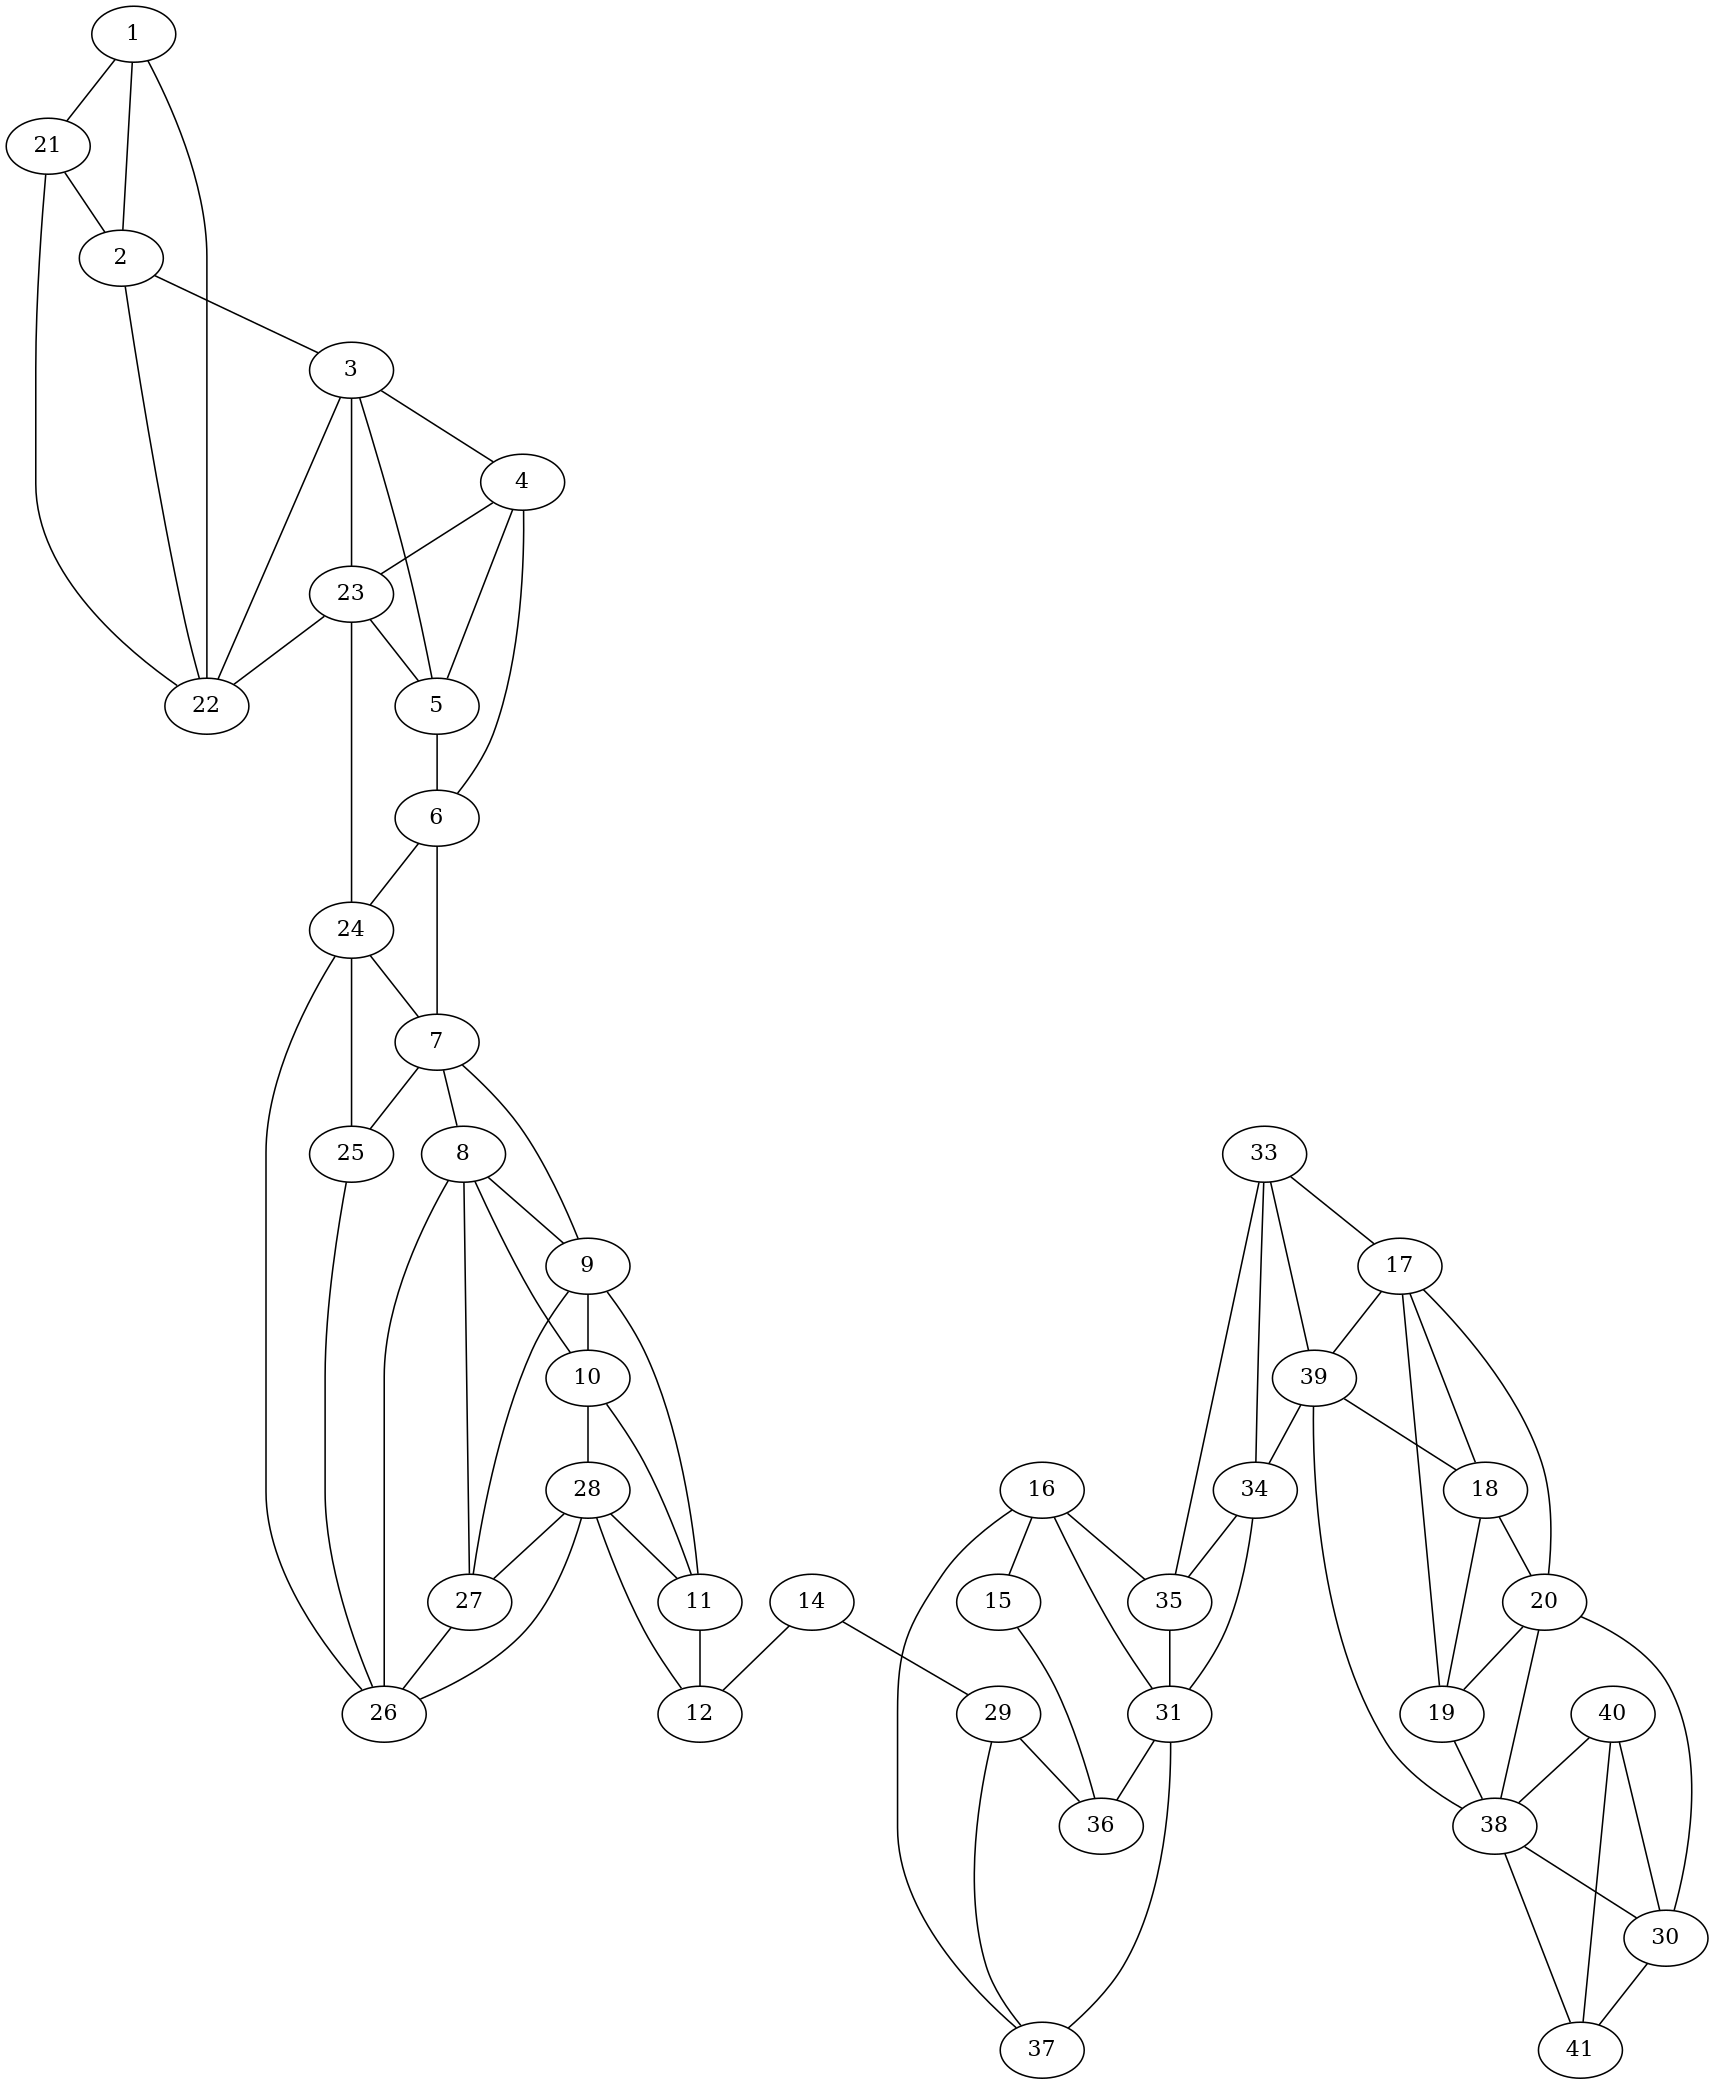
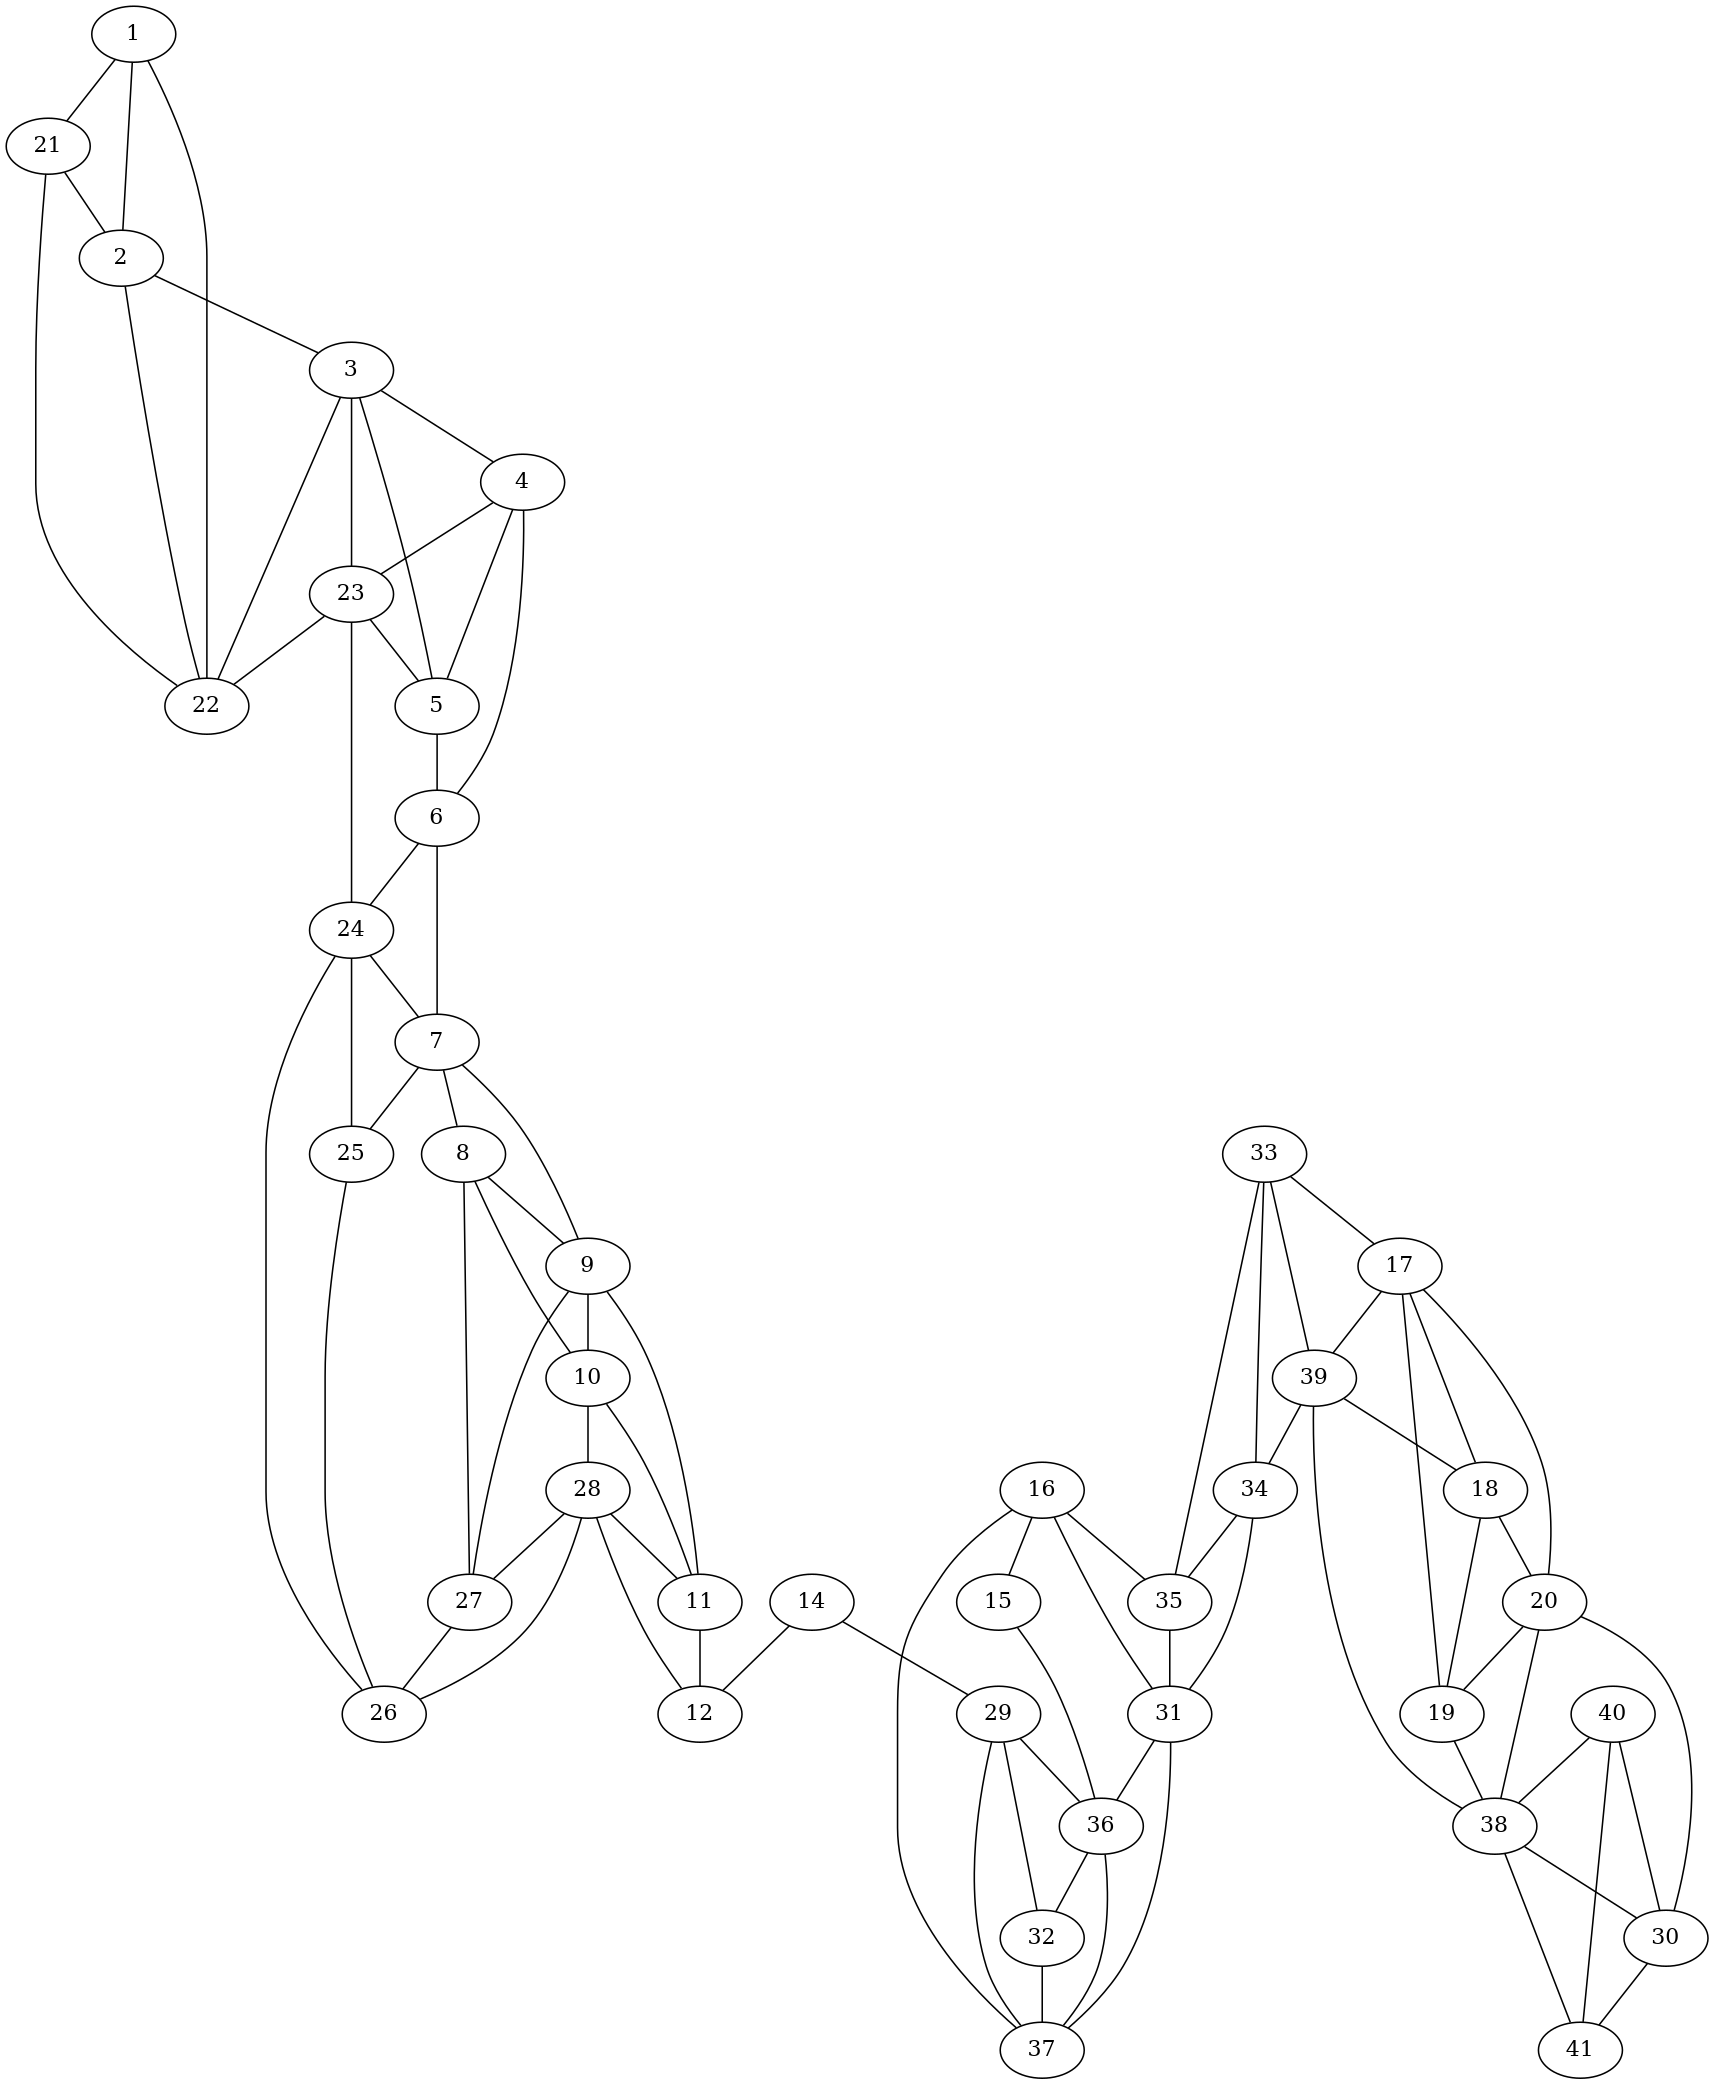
(384, 1427) -> none
none -> (1042, 1938)
none -> (1103, 1945)
